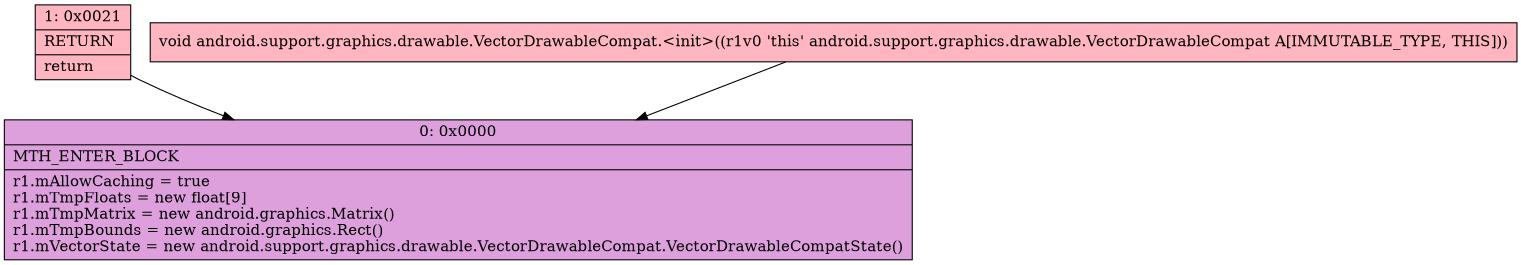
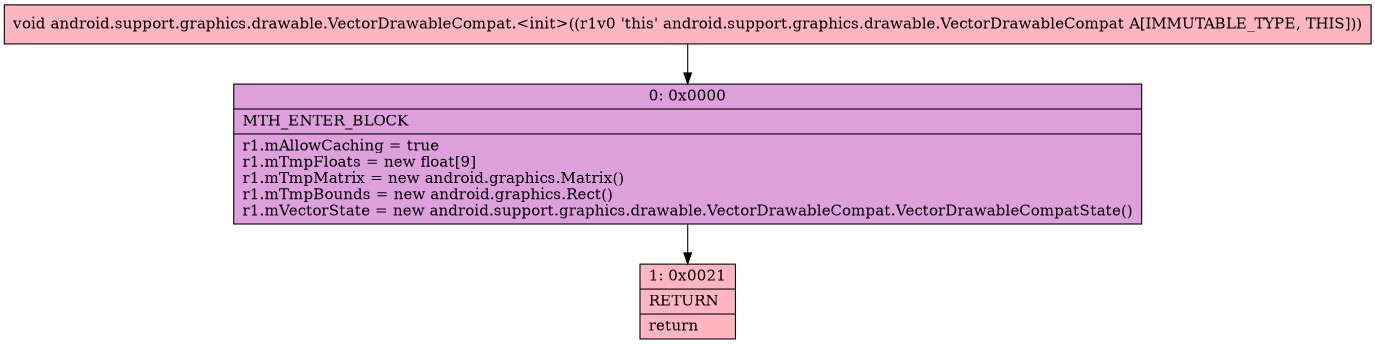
(177, 97) -> (688, 239)
